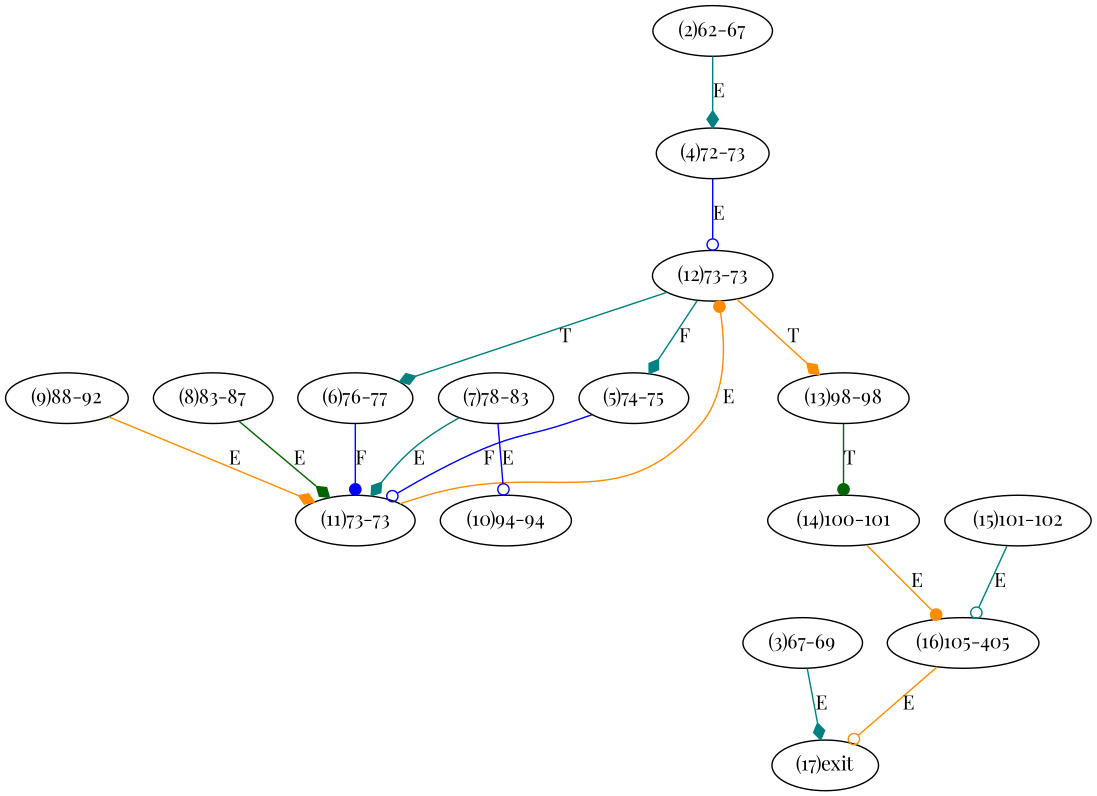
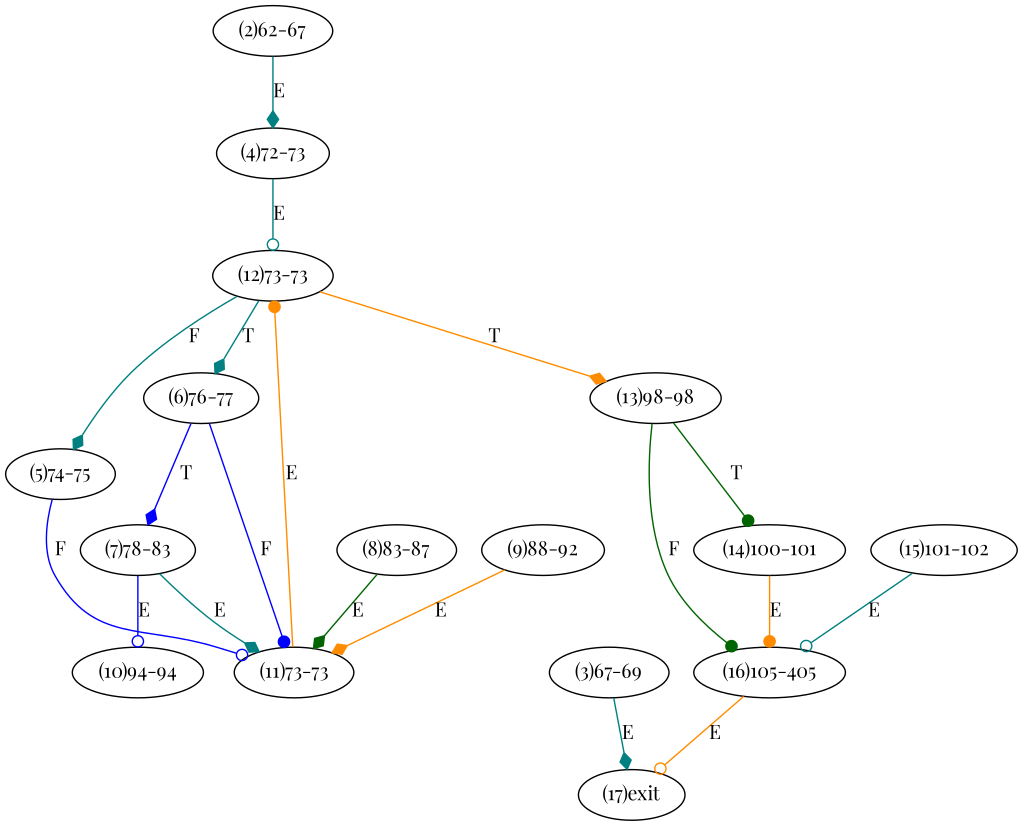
(713, 209) -> (273, 209)
none -> (173, 466)
none -> (658, 545)
